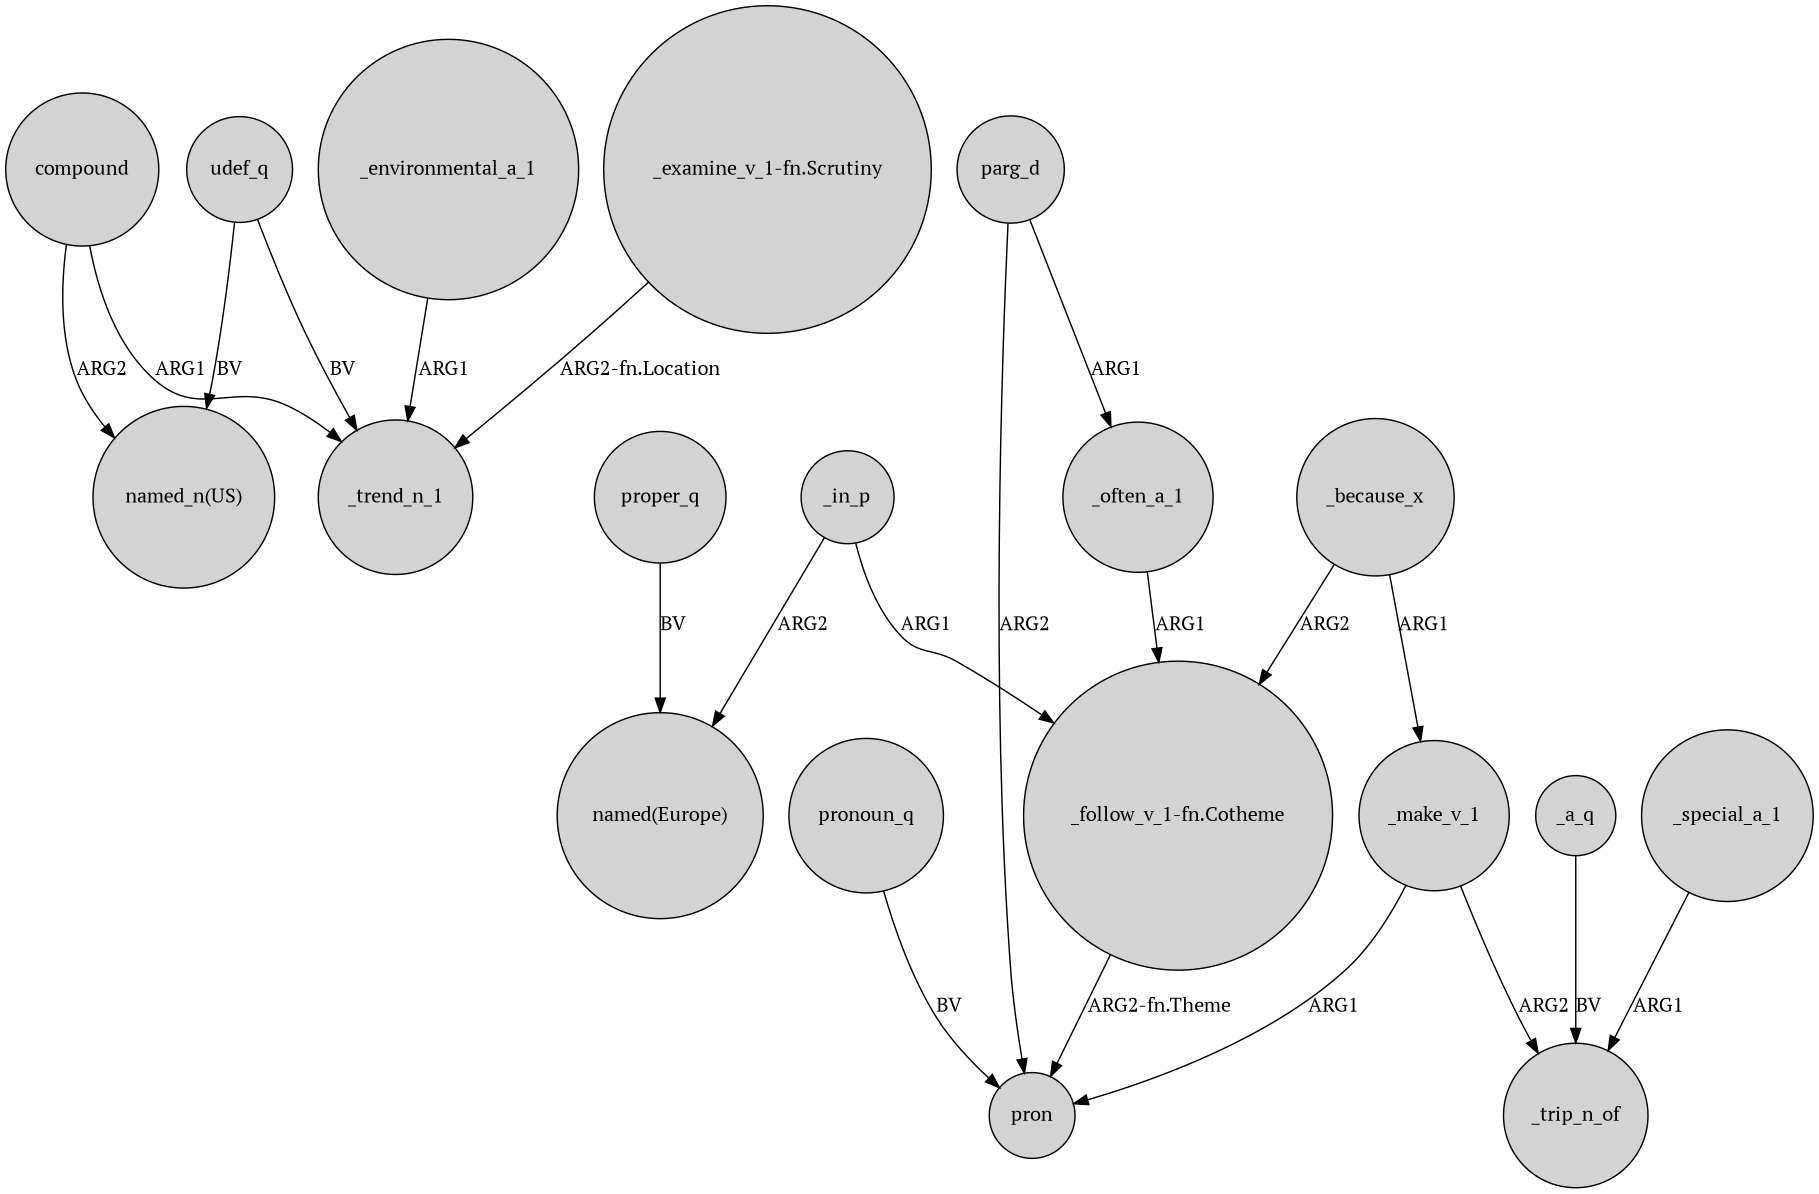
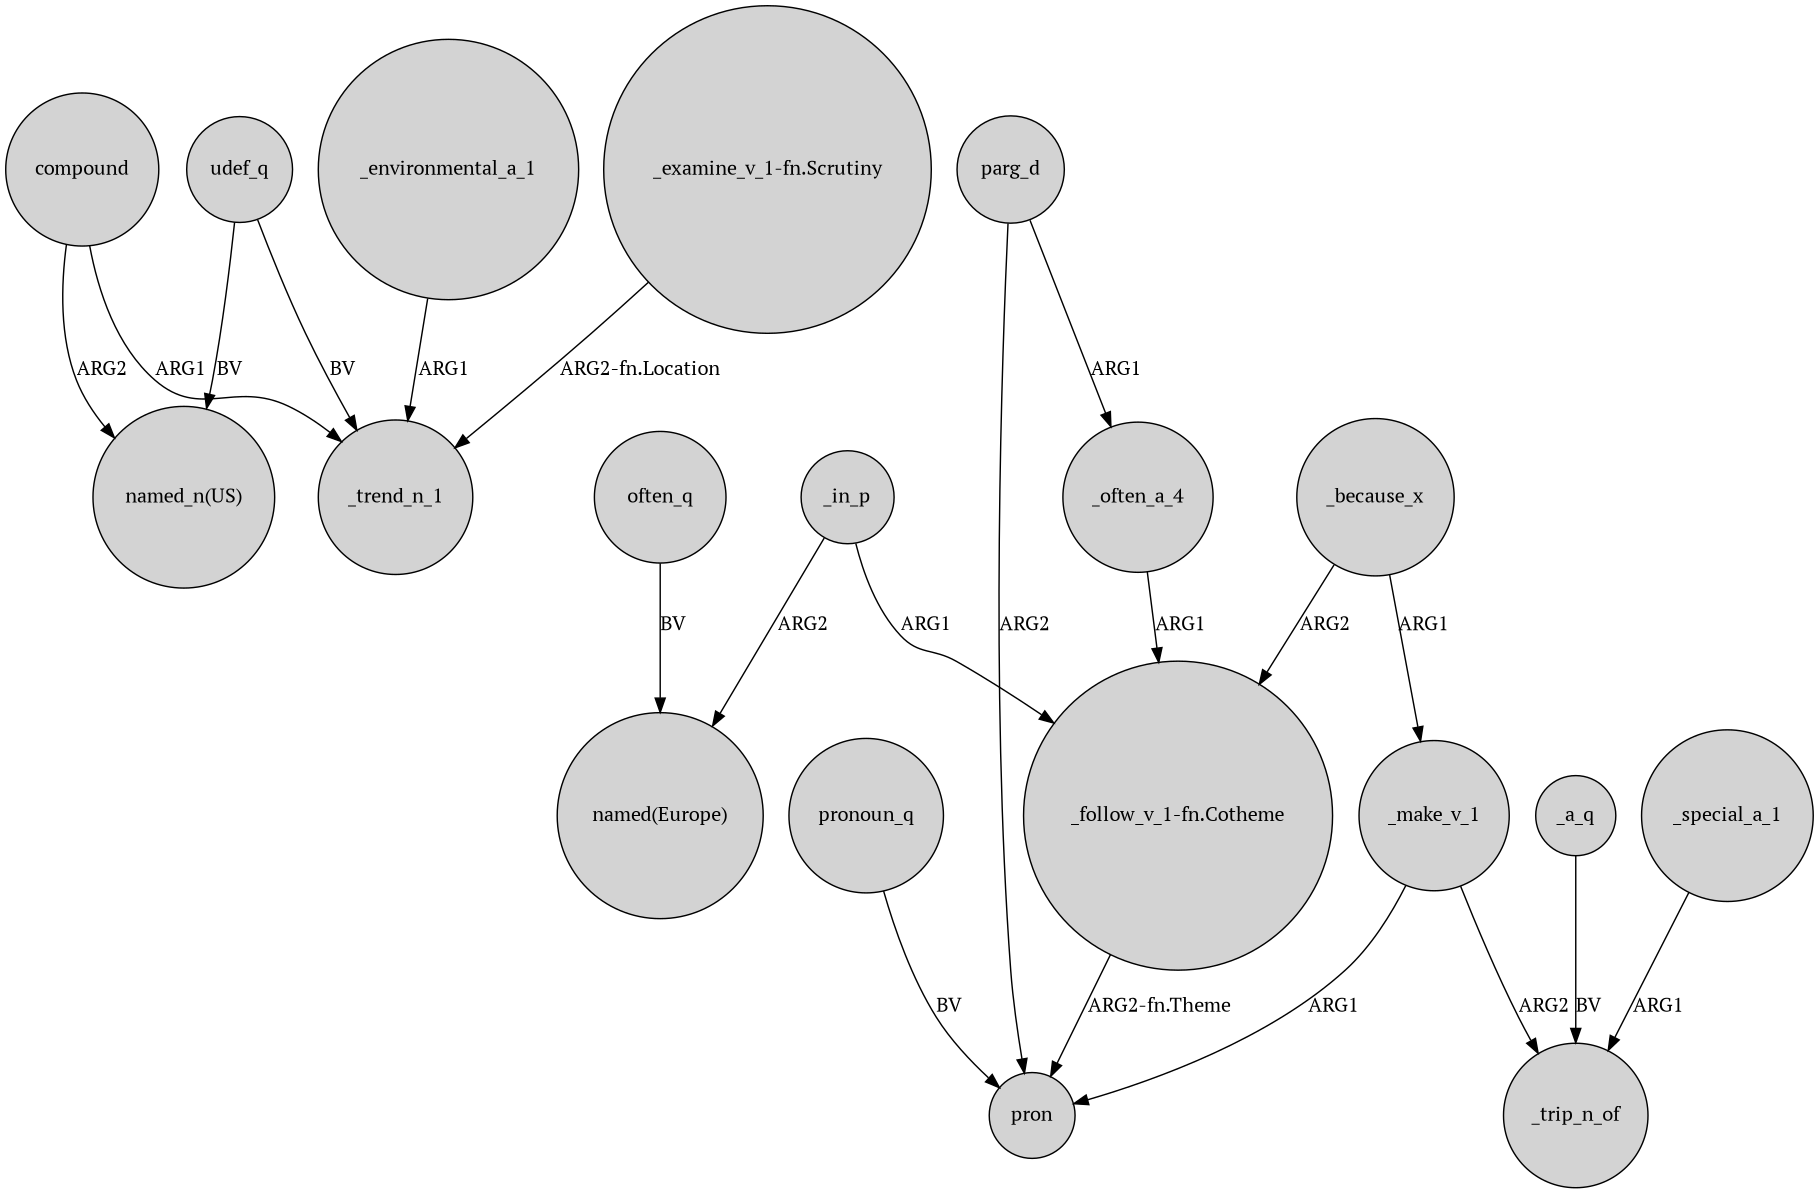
(660, 497) -> (660, 497)
(1138, 497) -> (1138, 497)
